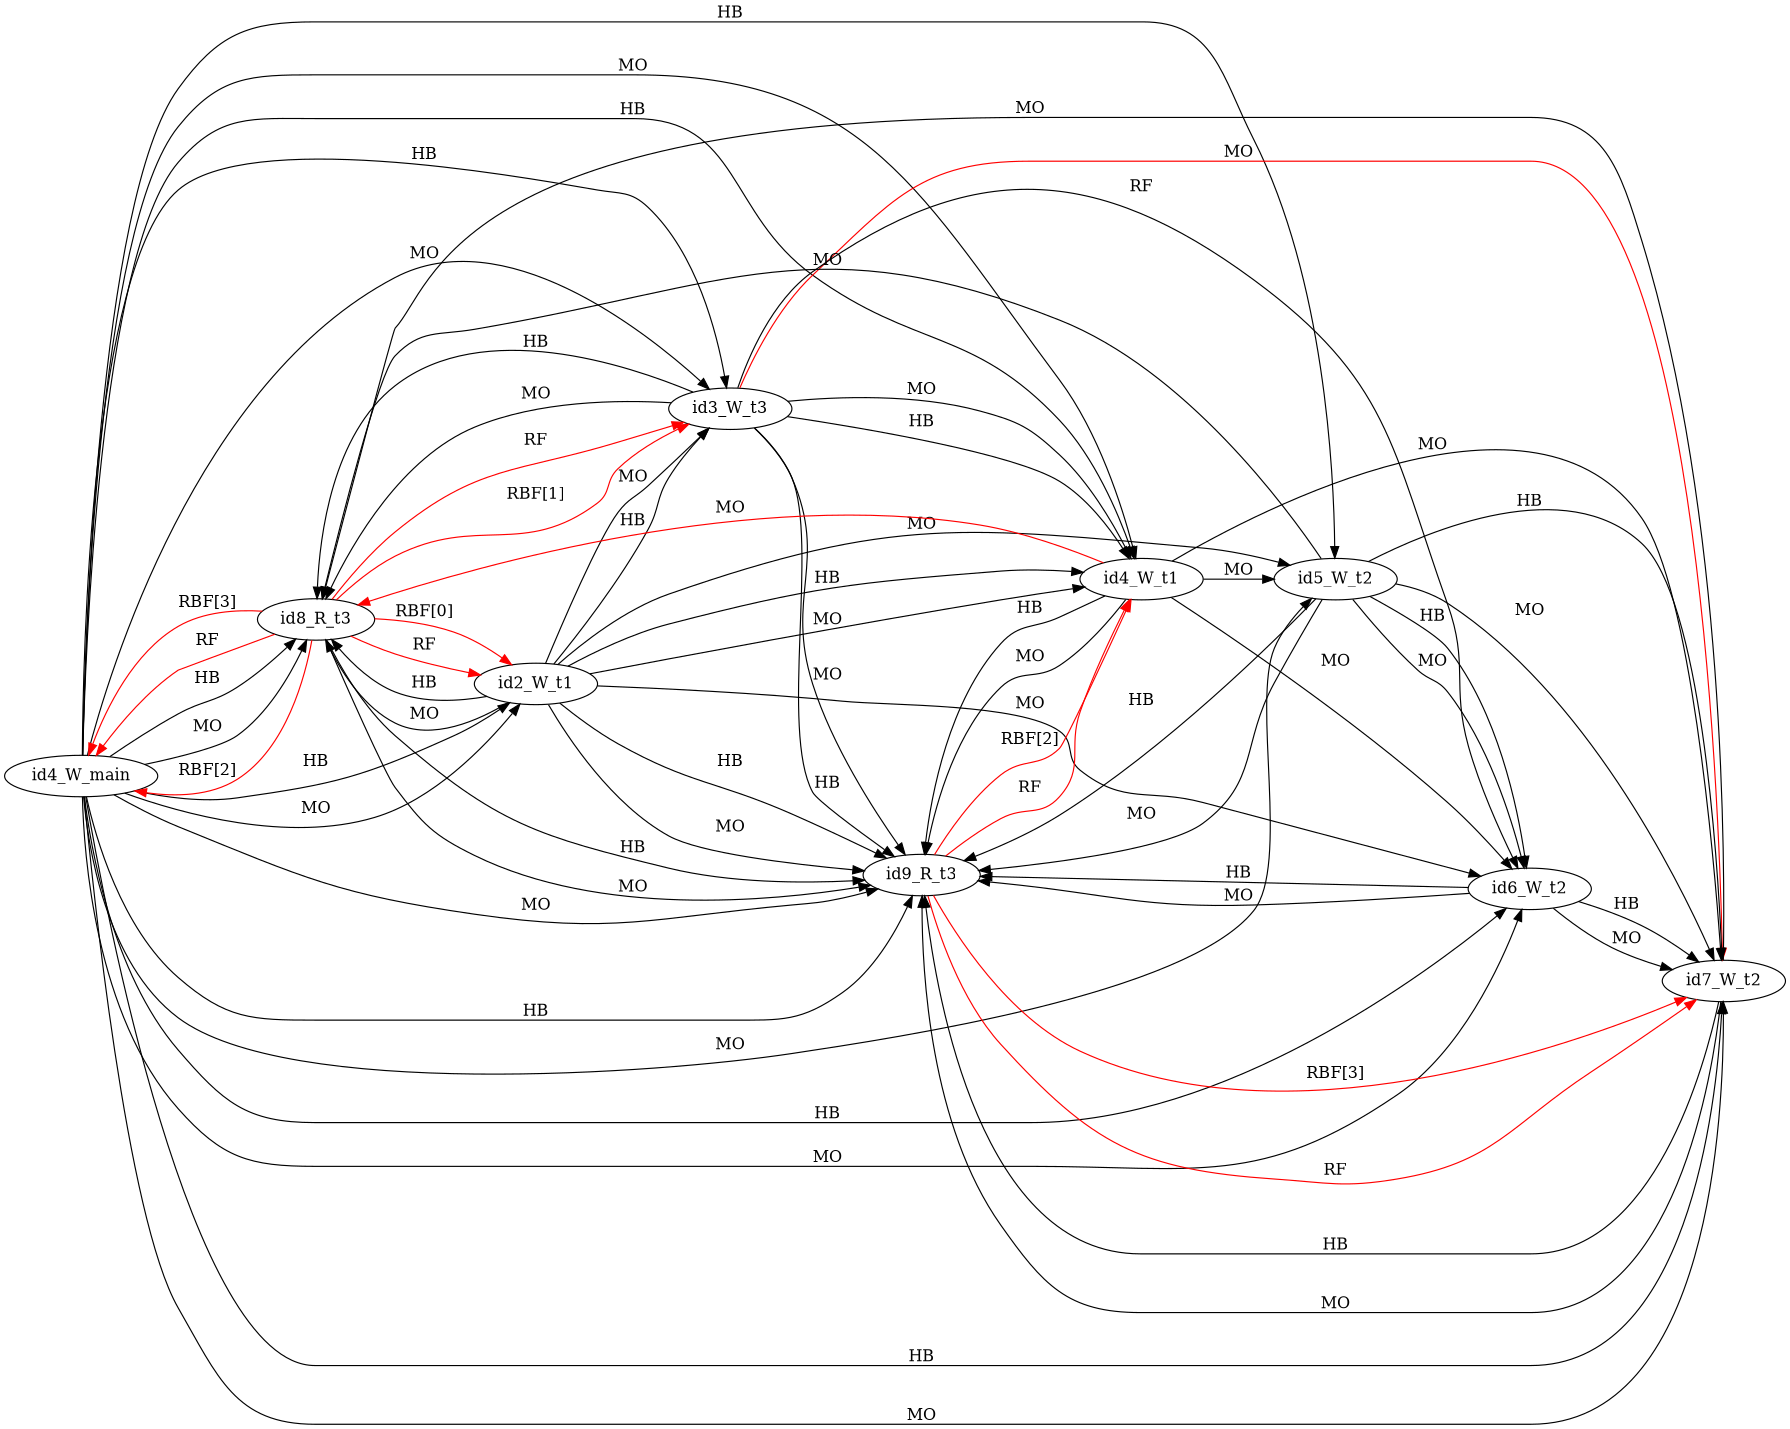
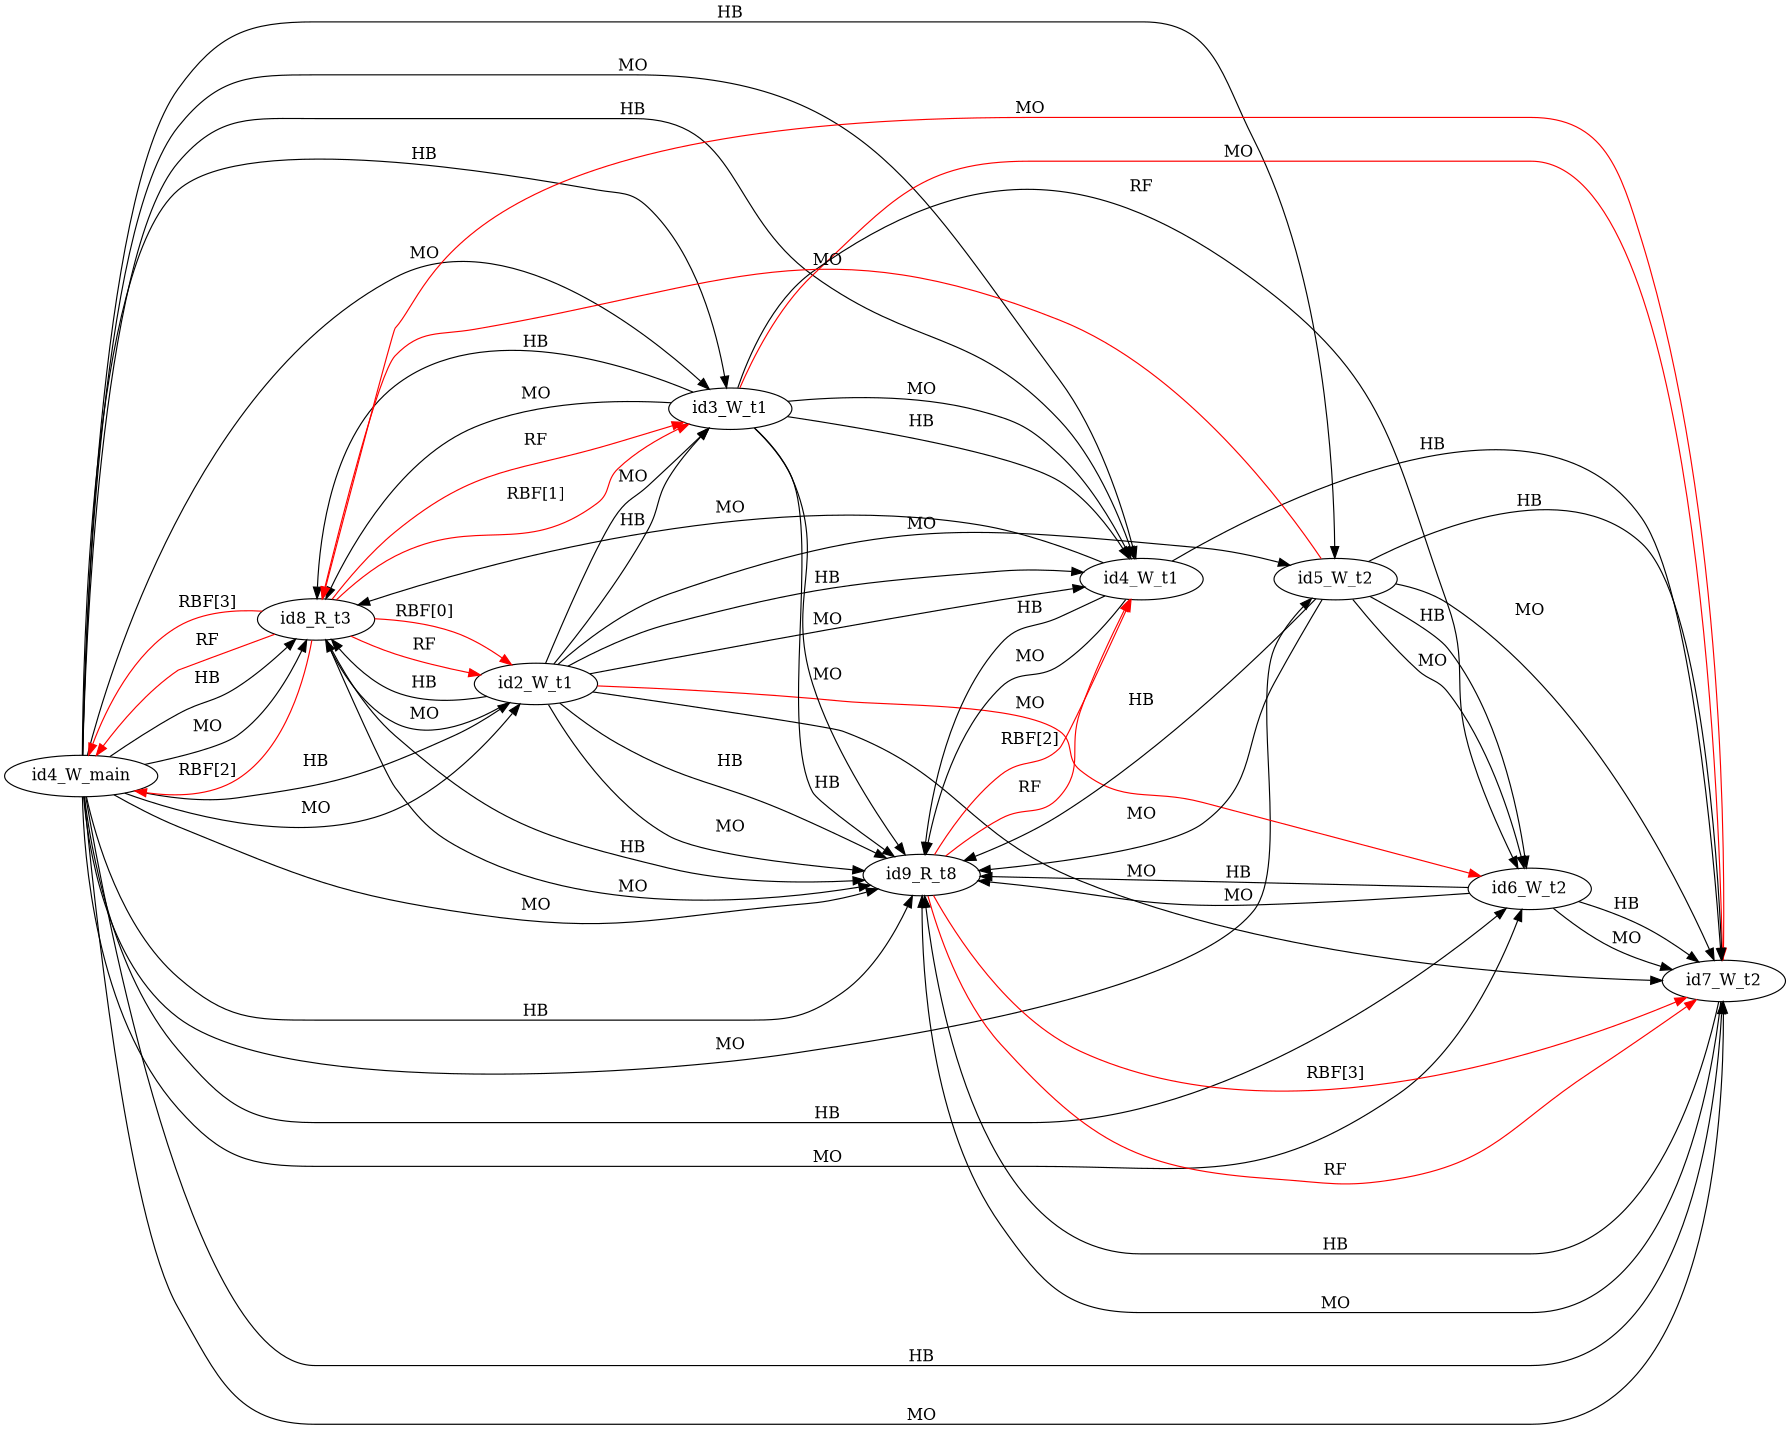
(1309, 117) -> (1309, 117)
(783, 272) -> (783, 272)
(730, 409) -> (730, 409)
(1433, 445) -> (1433, 445)
(735, 522) -> (735, 522)
(1233, 579) -> none
(1345, 719) -> none
(1052, 728) -> (1052, 728)
(922, 875) -> (922, 875)
none -> (1102, 889)
